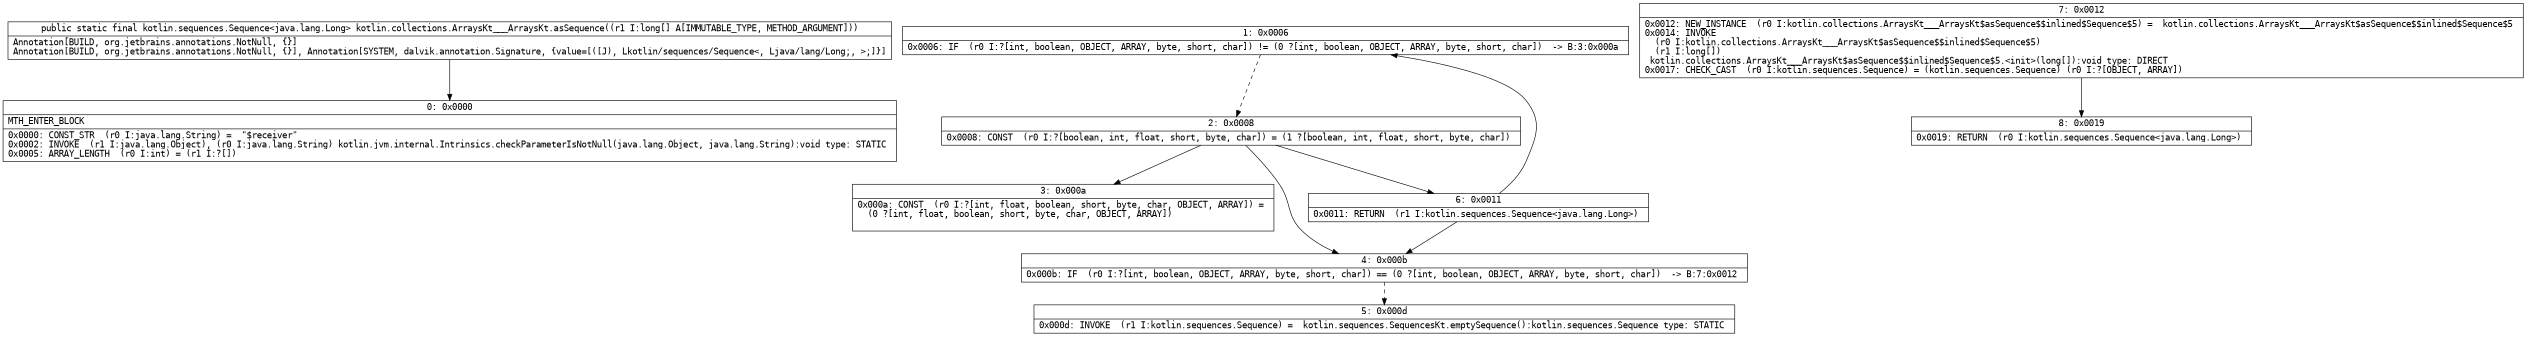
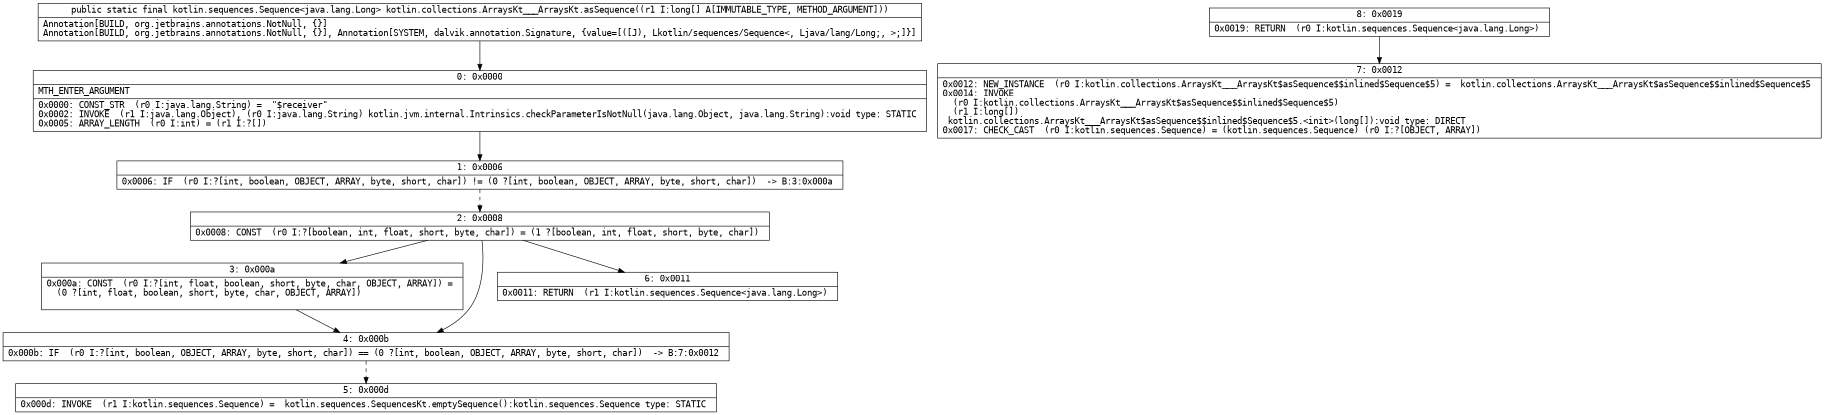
(1514, 90) -> (480, 143)
(2081, 94) -> (1379, 47)
(46, 122) -> (84, 91)
(1434, 236) -> (315, 320)
